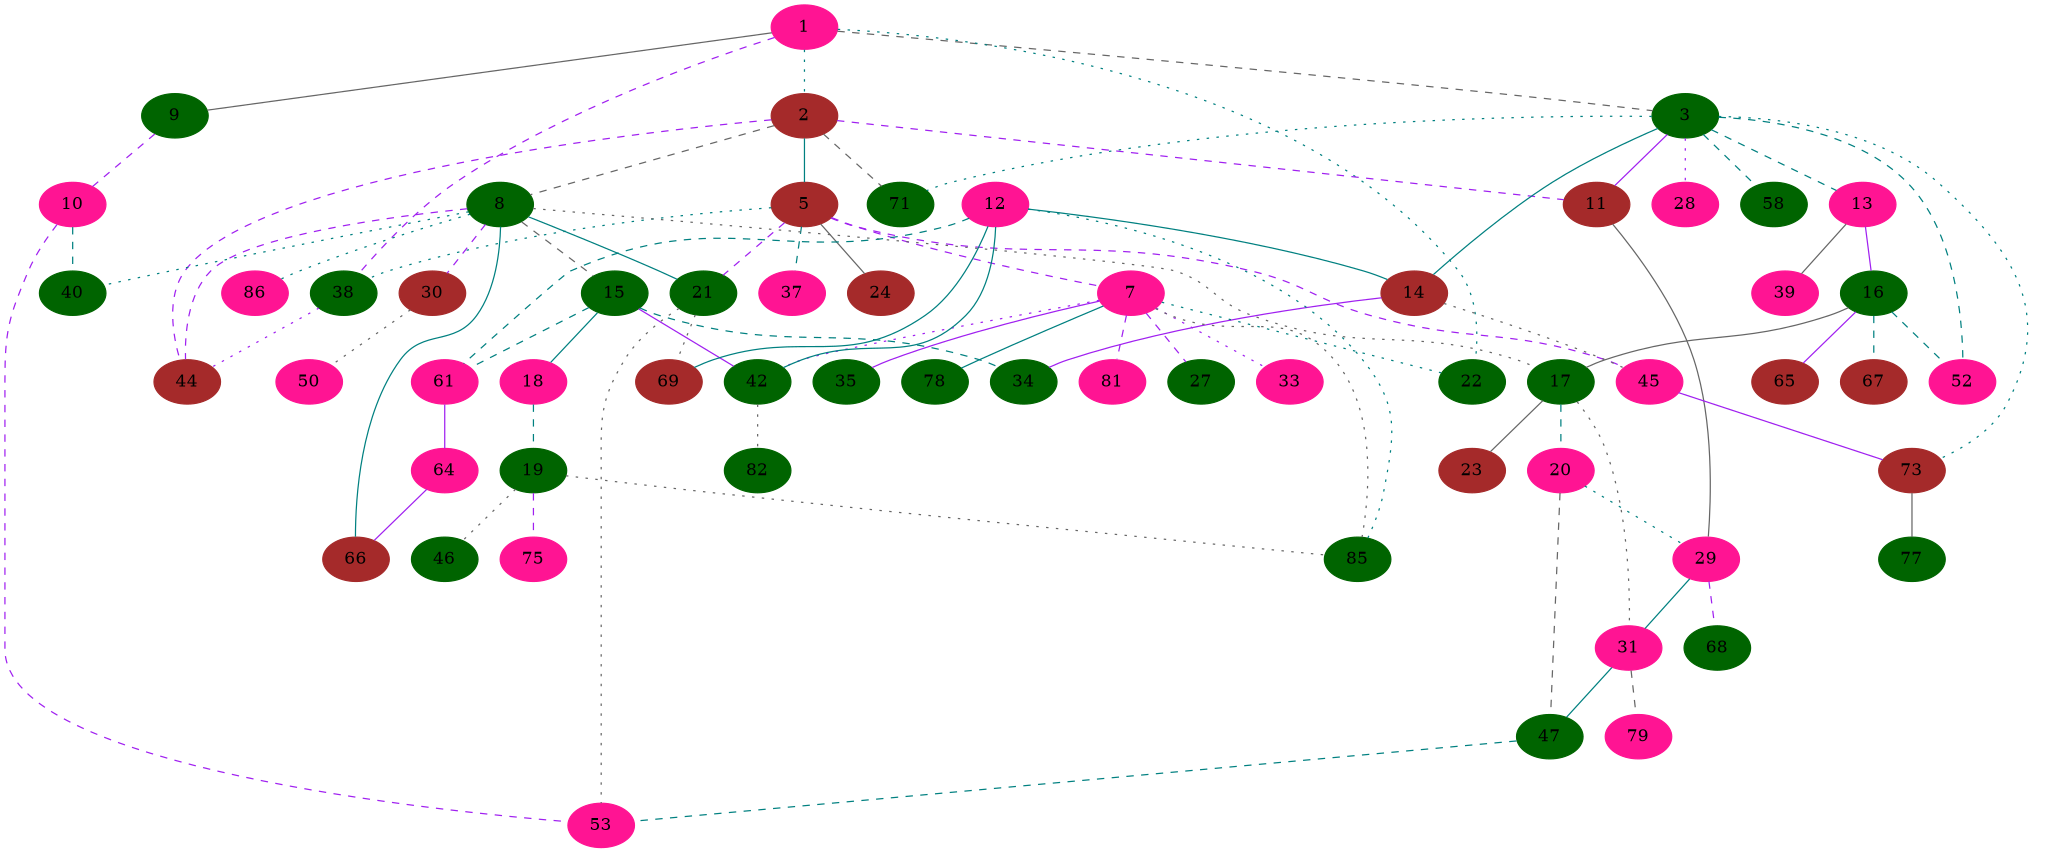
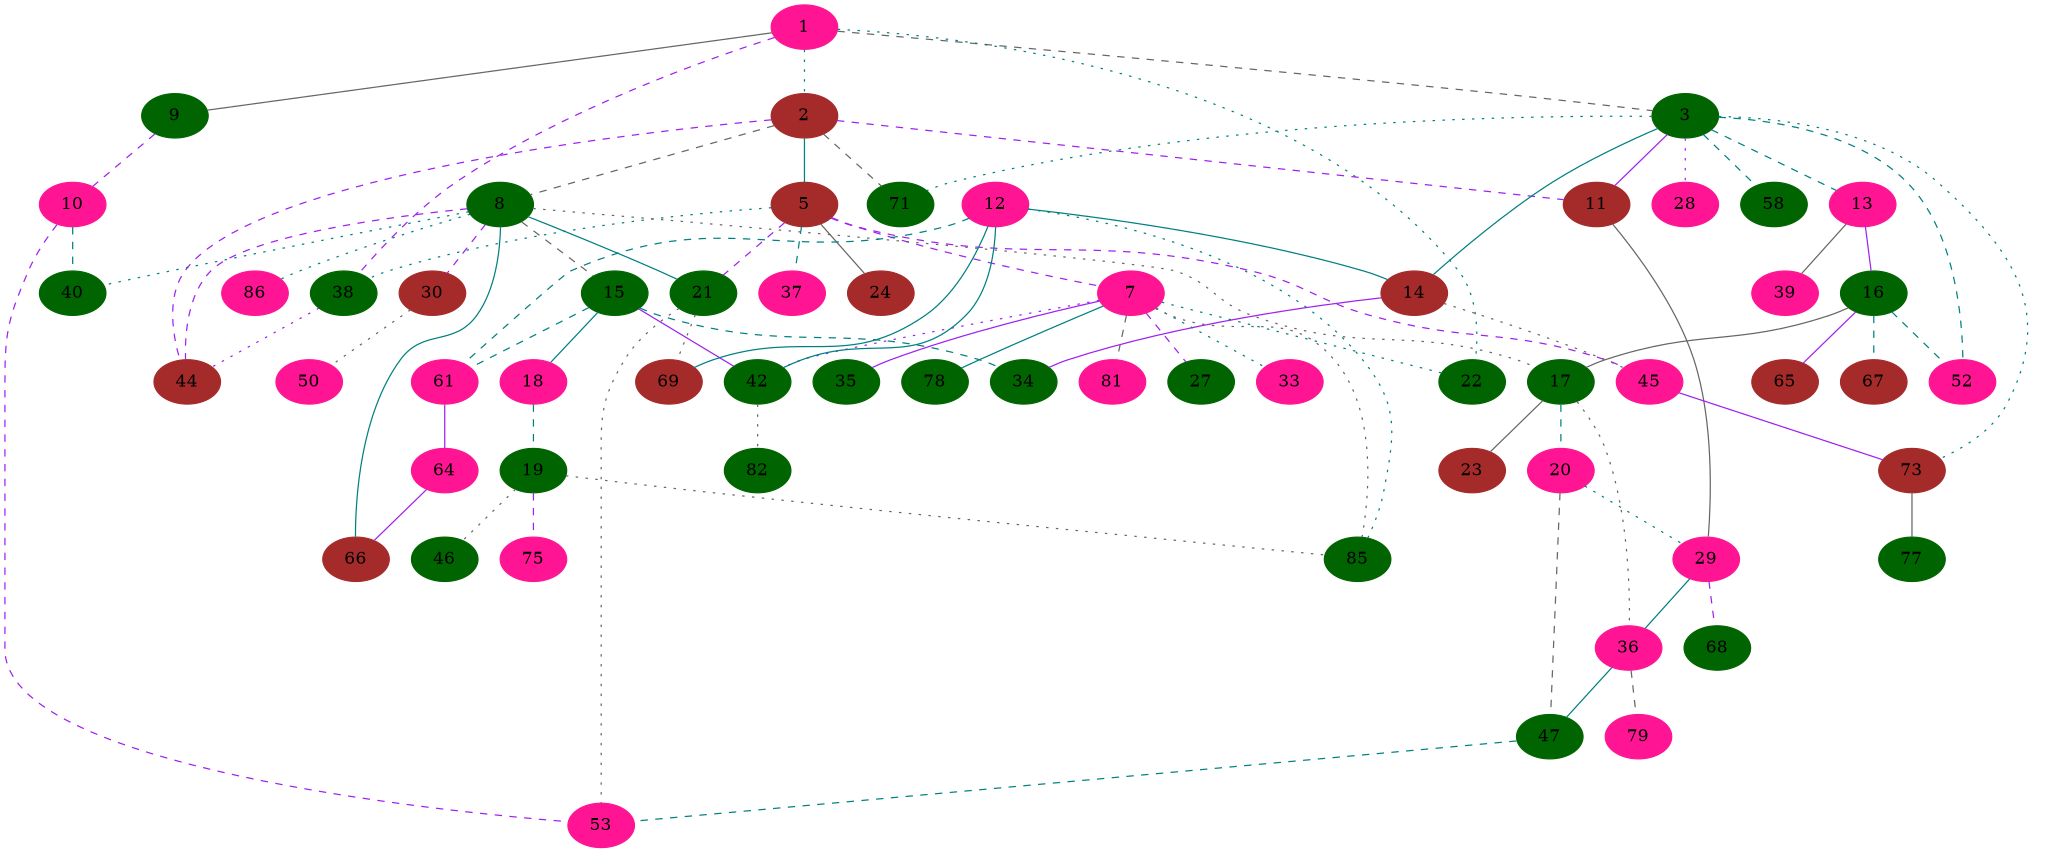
(1122, 336) -> (1122, 336)
(1210, 338) -> (1210, 338)
(1629, 648) -> (1629, 648)
